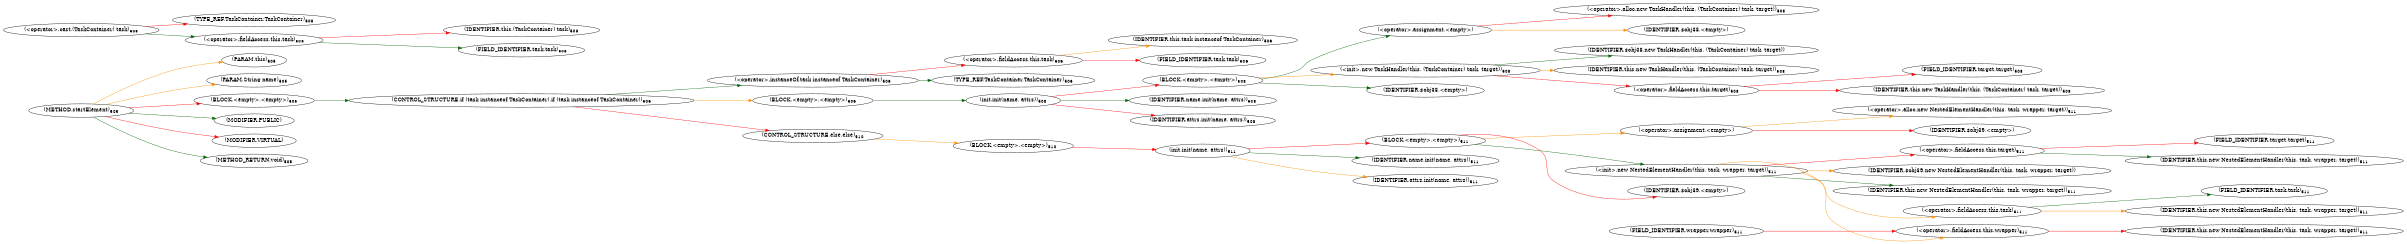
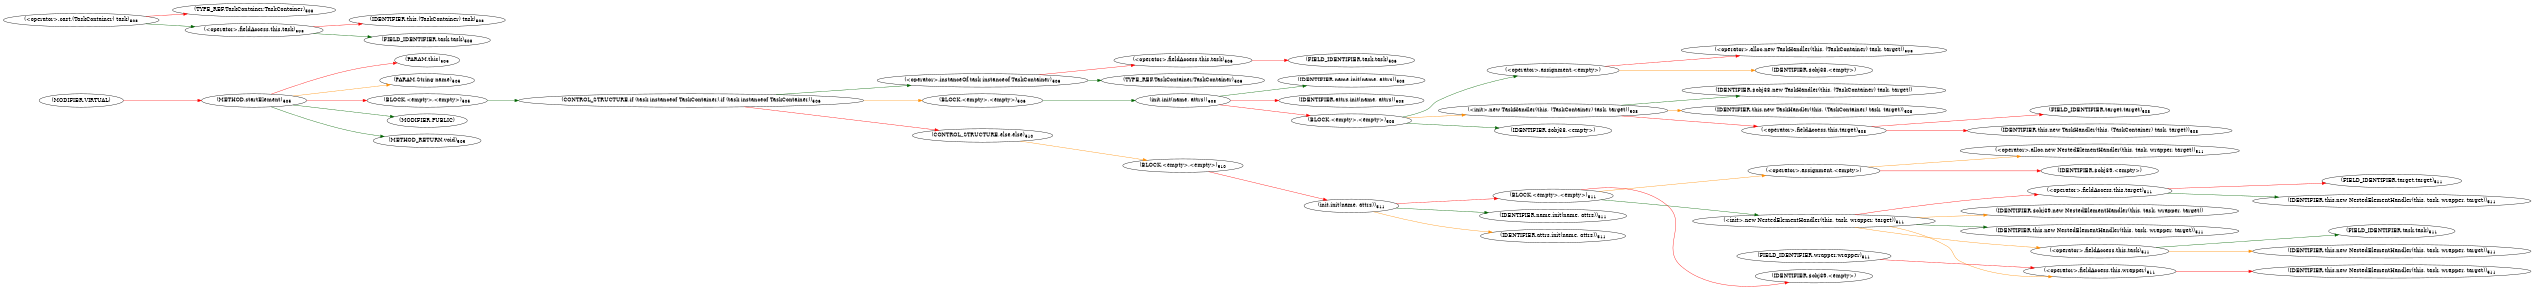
(1203, 40) -> none
(154, 76) -> (331, 75)
(160, 128) -> (161, 100)
